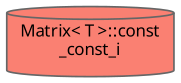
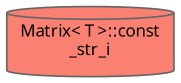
(90, 42) -> (90, 42)
